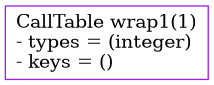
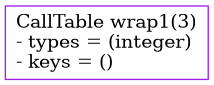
(107, 43) -> (107, 43)
